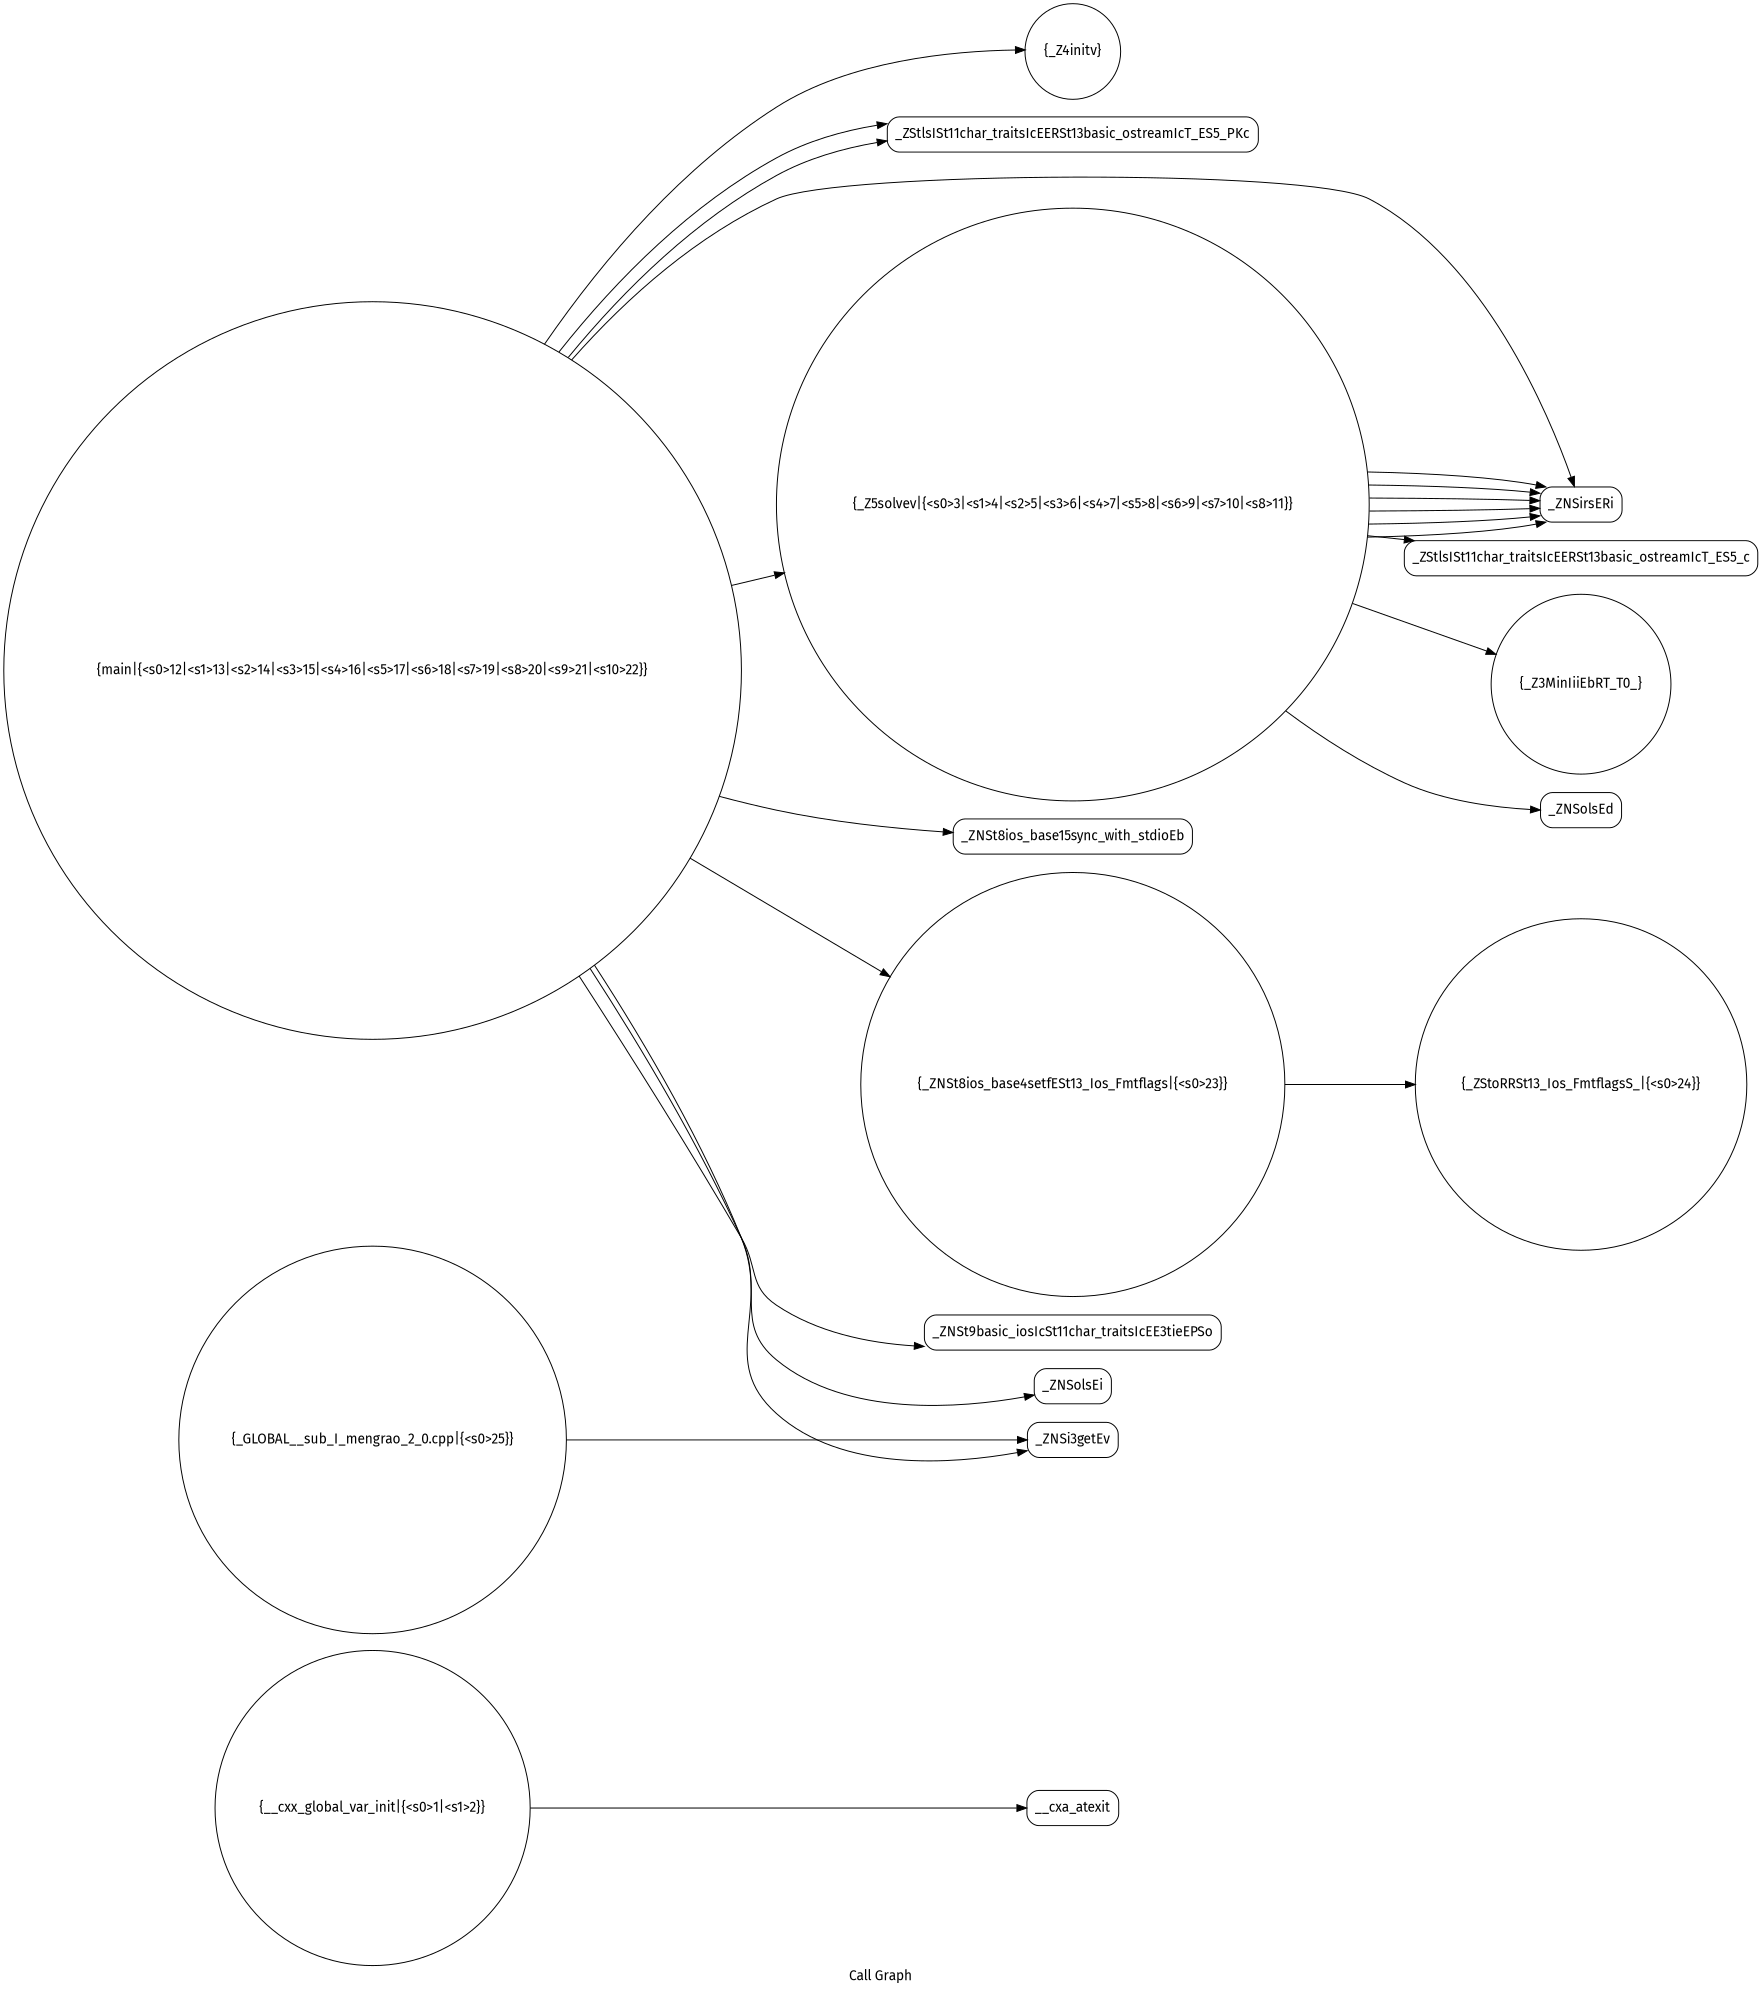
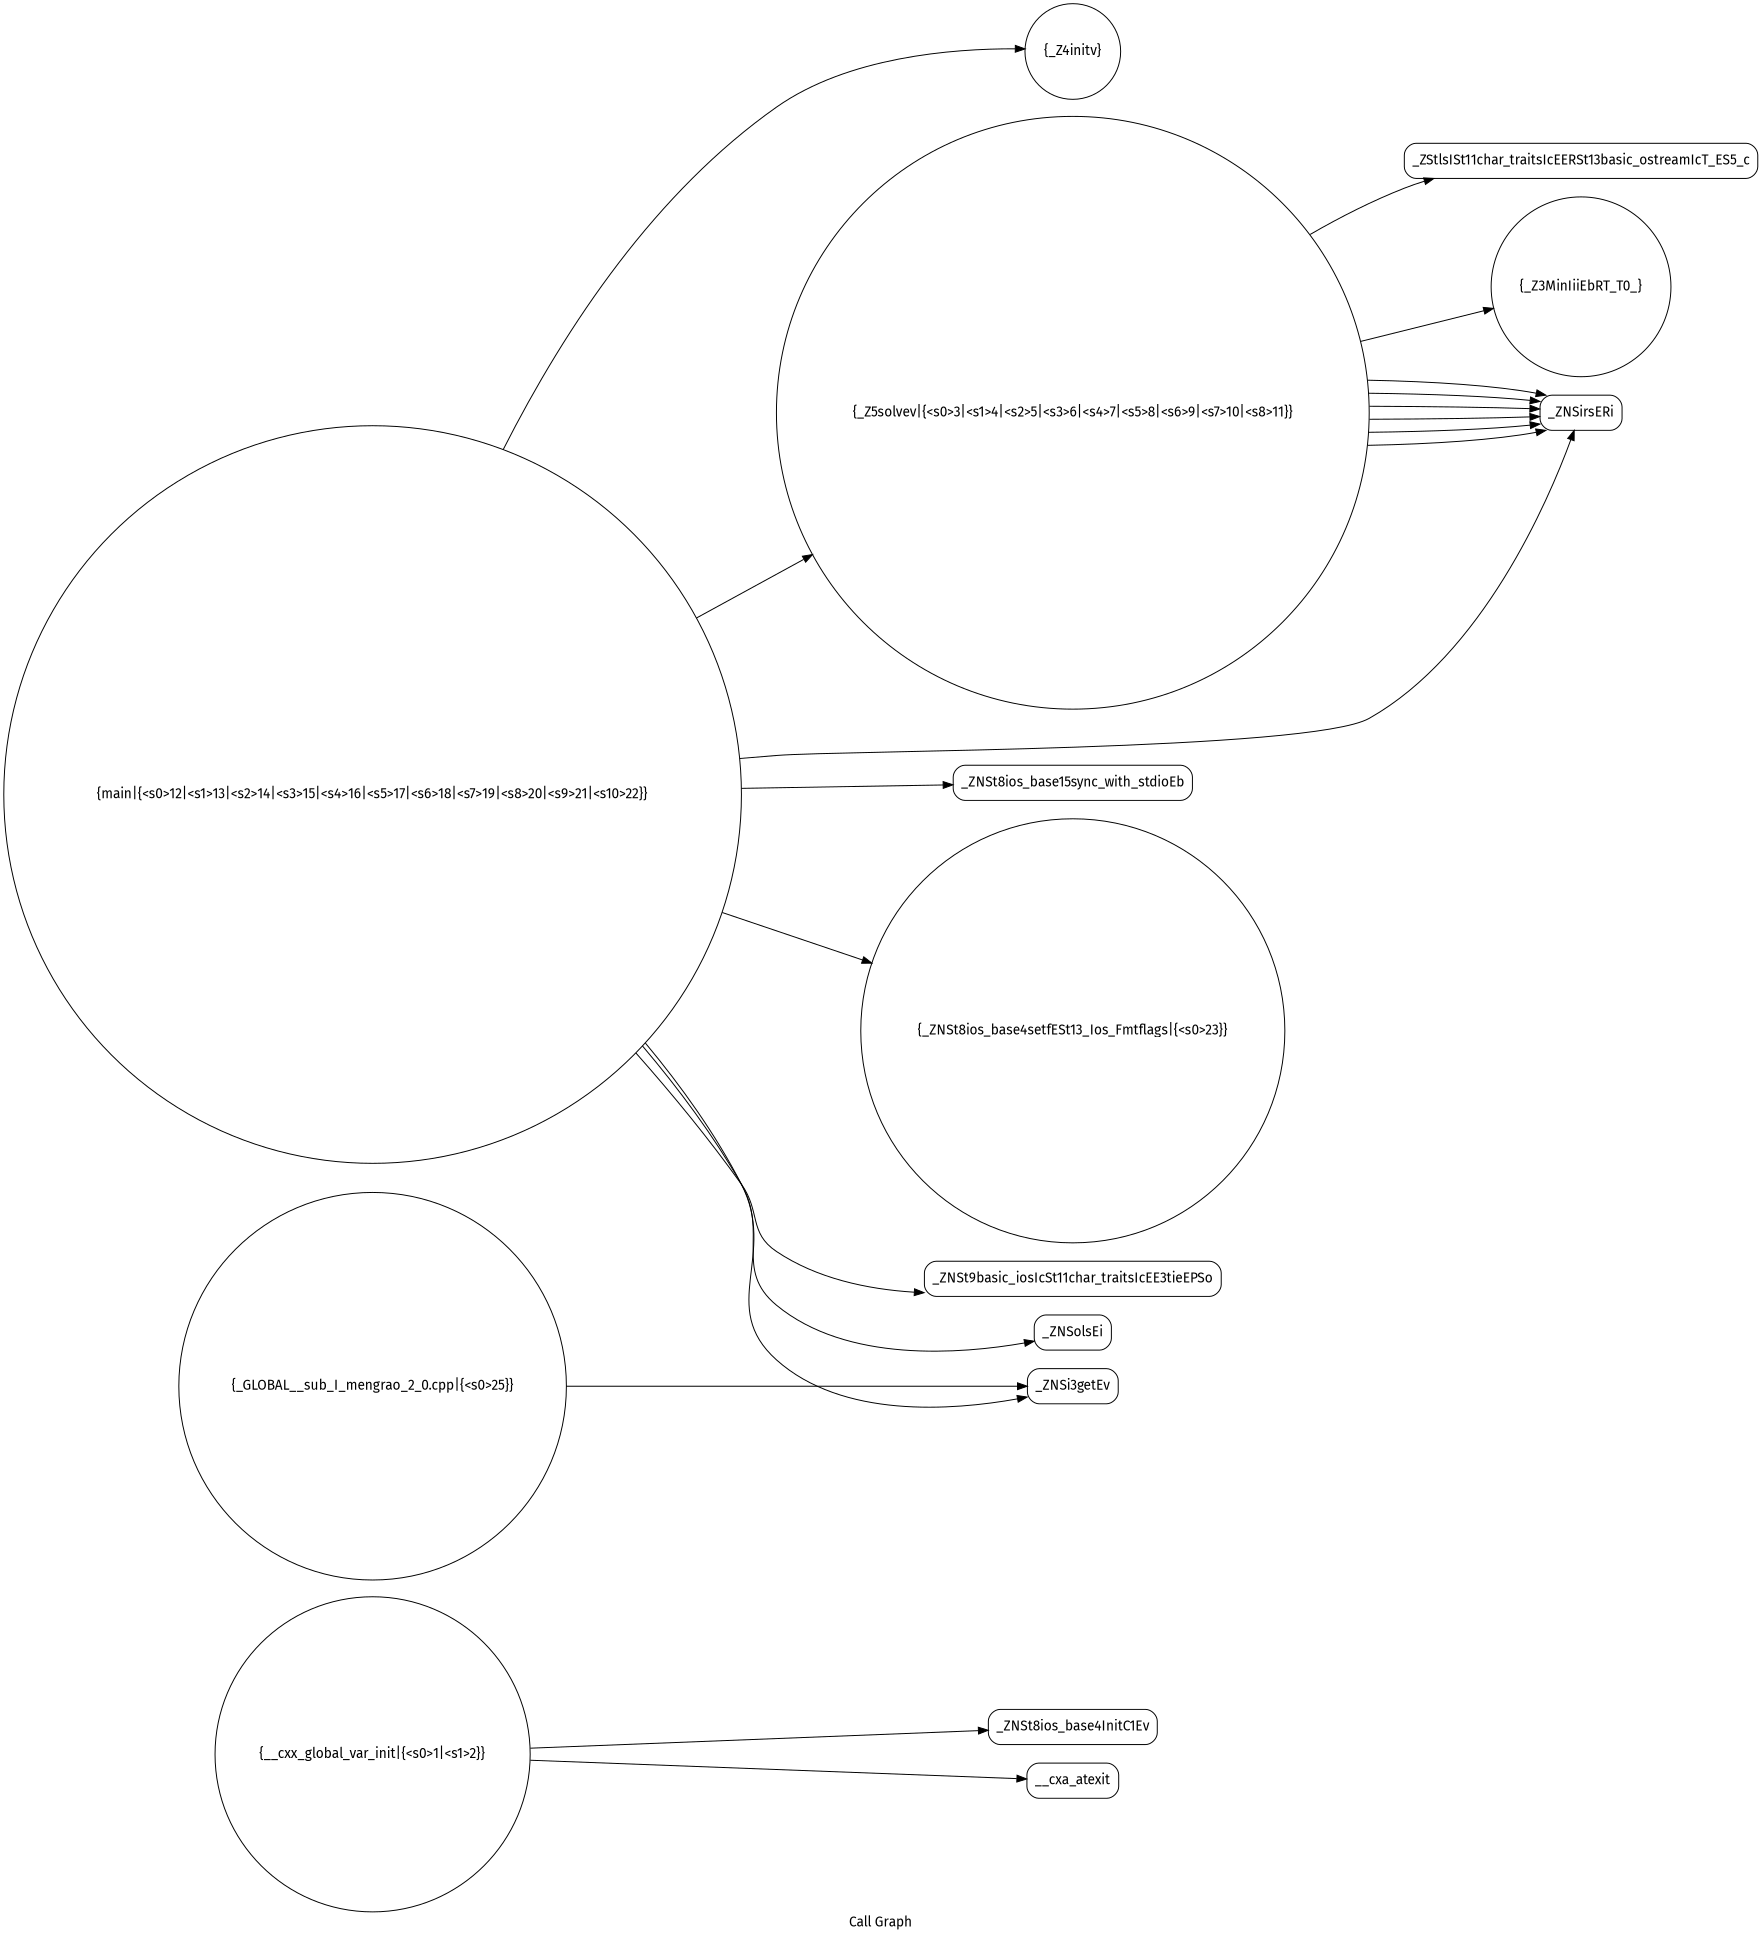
(1073, 134) -> none
(1581, 810) -> none
(1581, 1084) -> none
none -> (1073, 1727)
